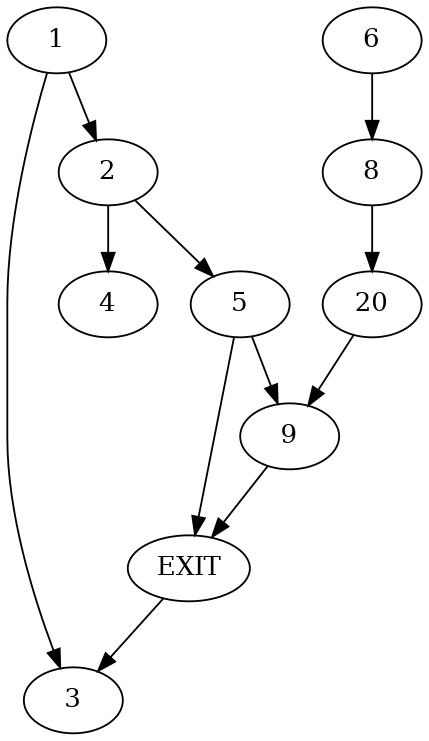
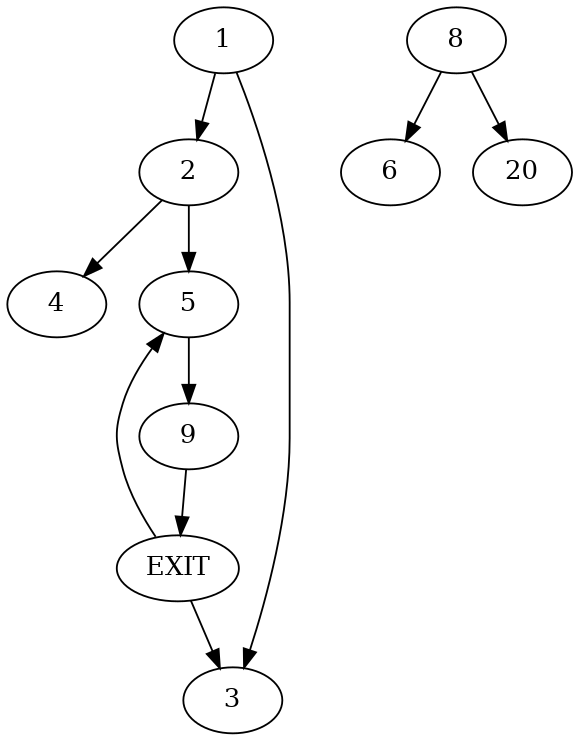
(372, 97) -> (428, 98)
(336, 363) -> none
(216, 427) -> (117, 443)
